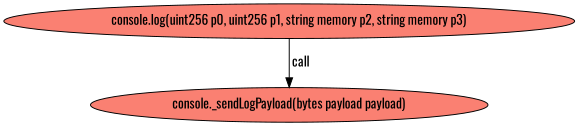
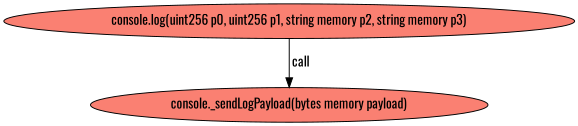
(289, 105) -> (289, 105)
